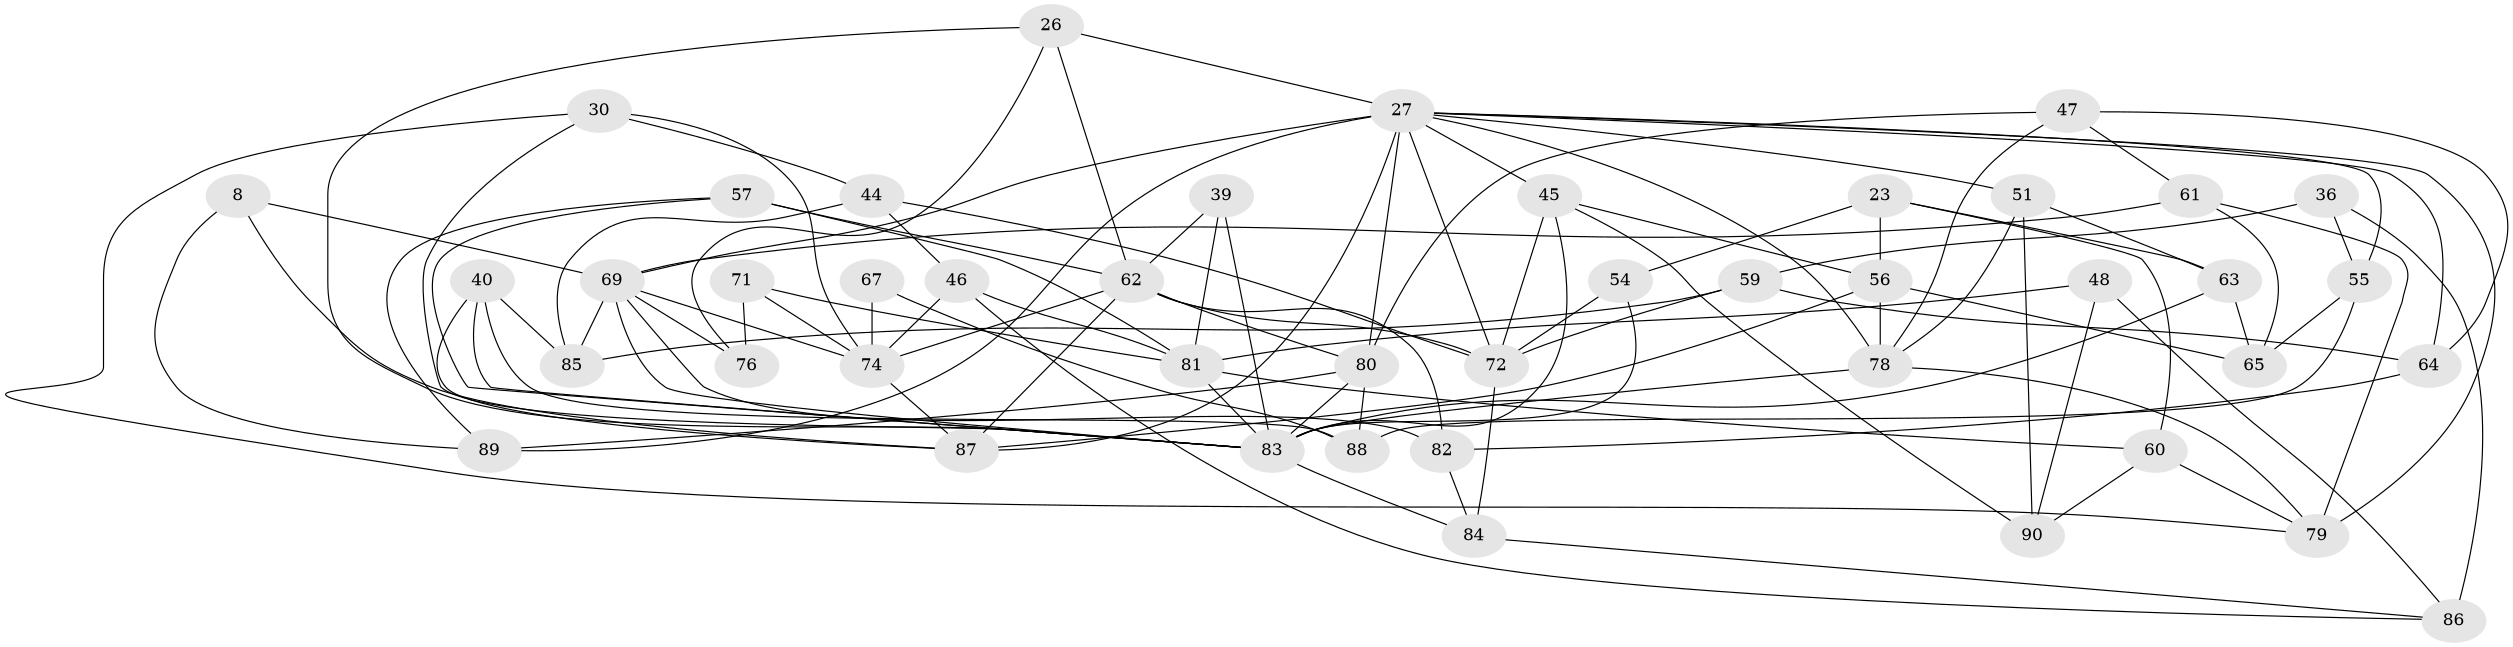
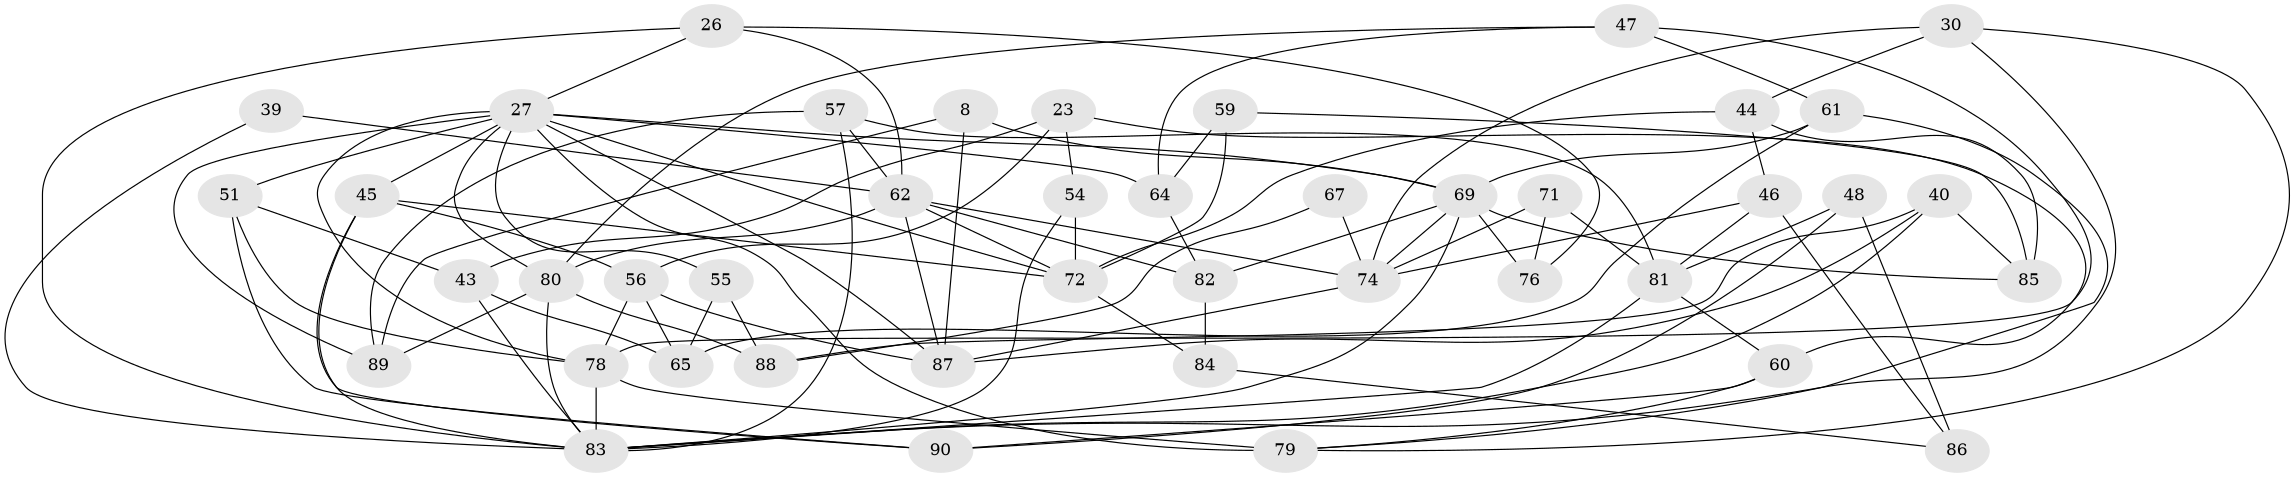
(2327, 196) -> none
(1207, 281) -> none
(2230, 281) -> (466, 281)
(1372, 496) -> none
